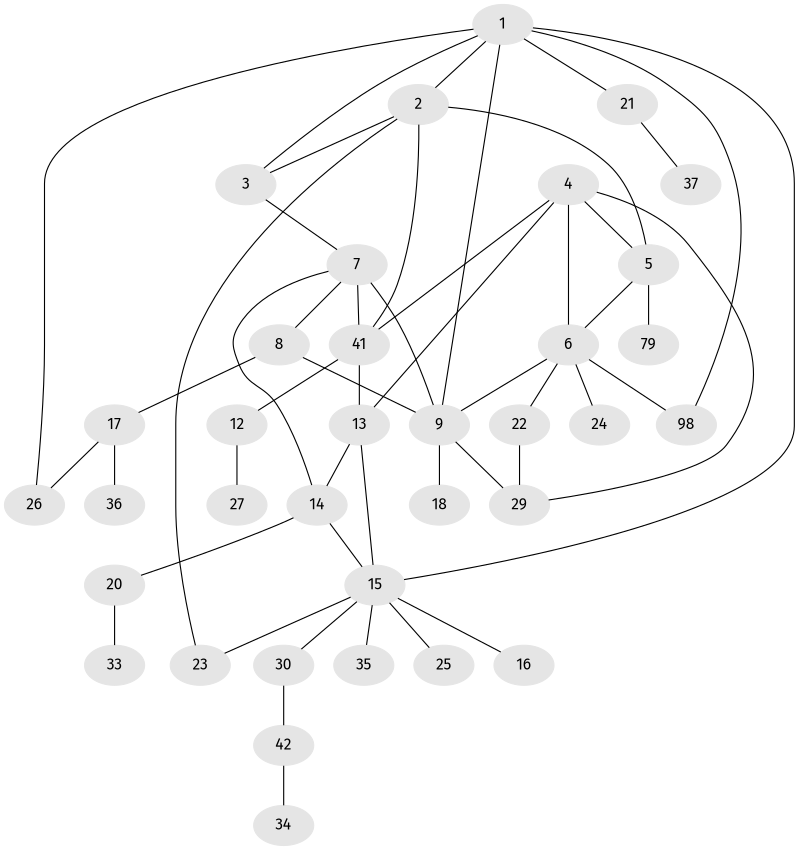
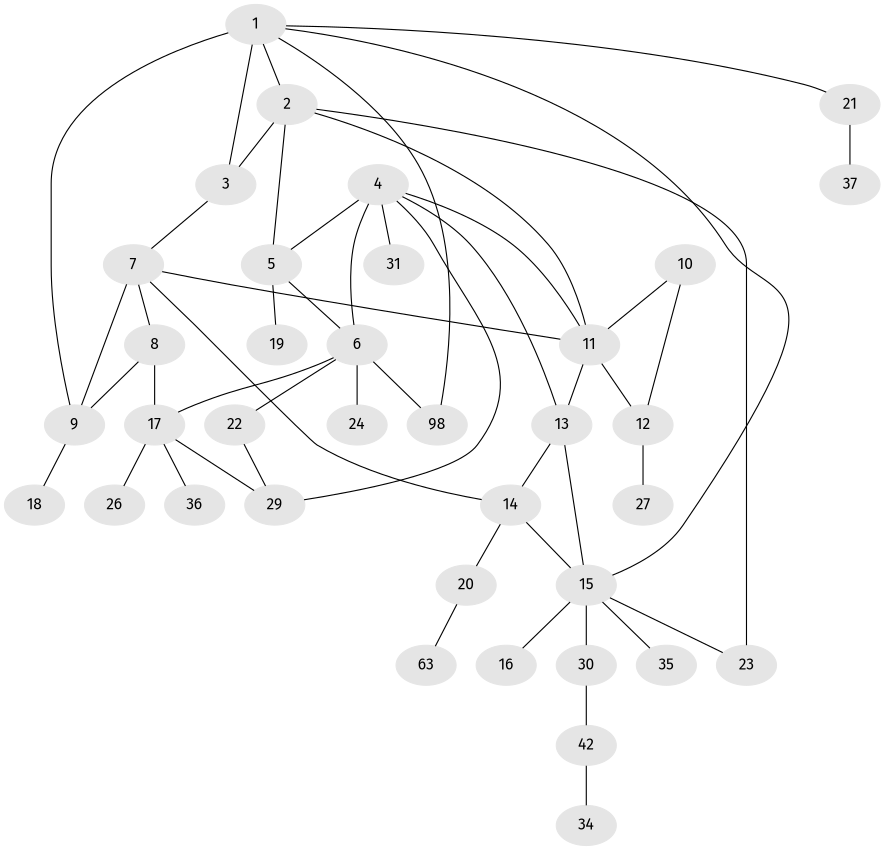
(99, 122) -> none
none -> (394, 265)
none -> (685, 265)
(359, 345) -> (590, 345)
(649, 345) -> (277, 345)
(504, 385) -> (264, 383)
(479, 465) -> (215, 465)
(115, 665) -> (426, 665)
(444, 665) -> none
